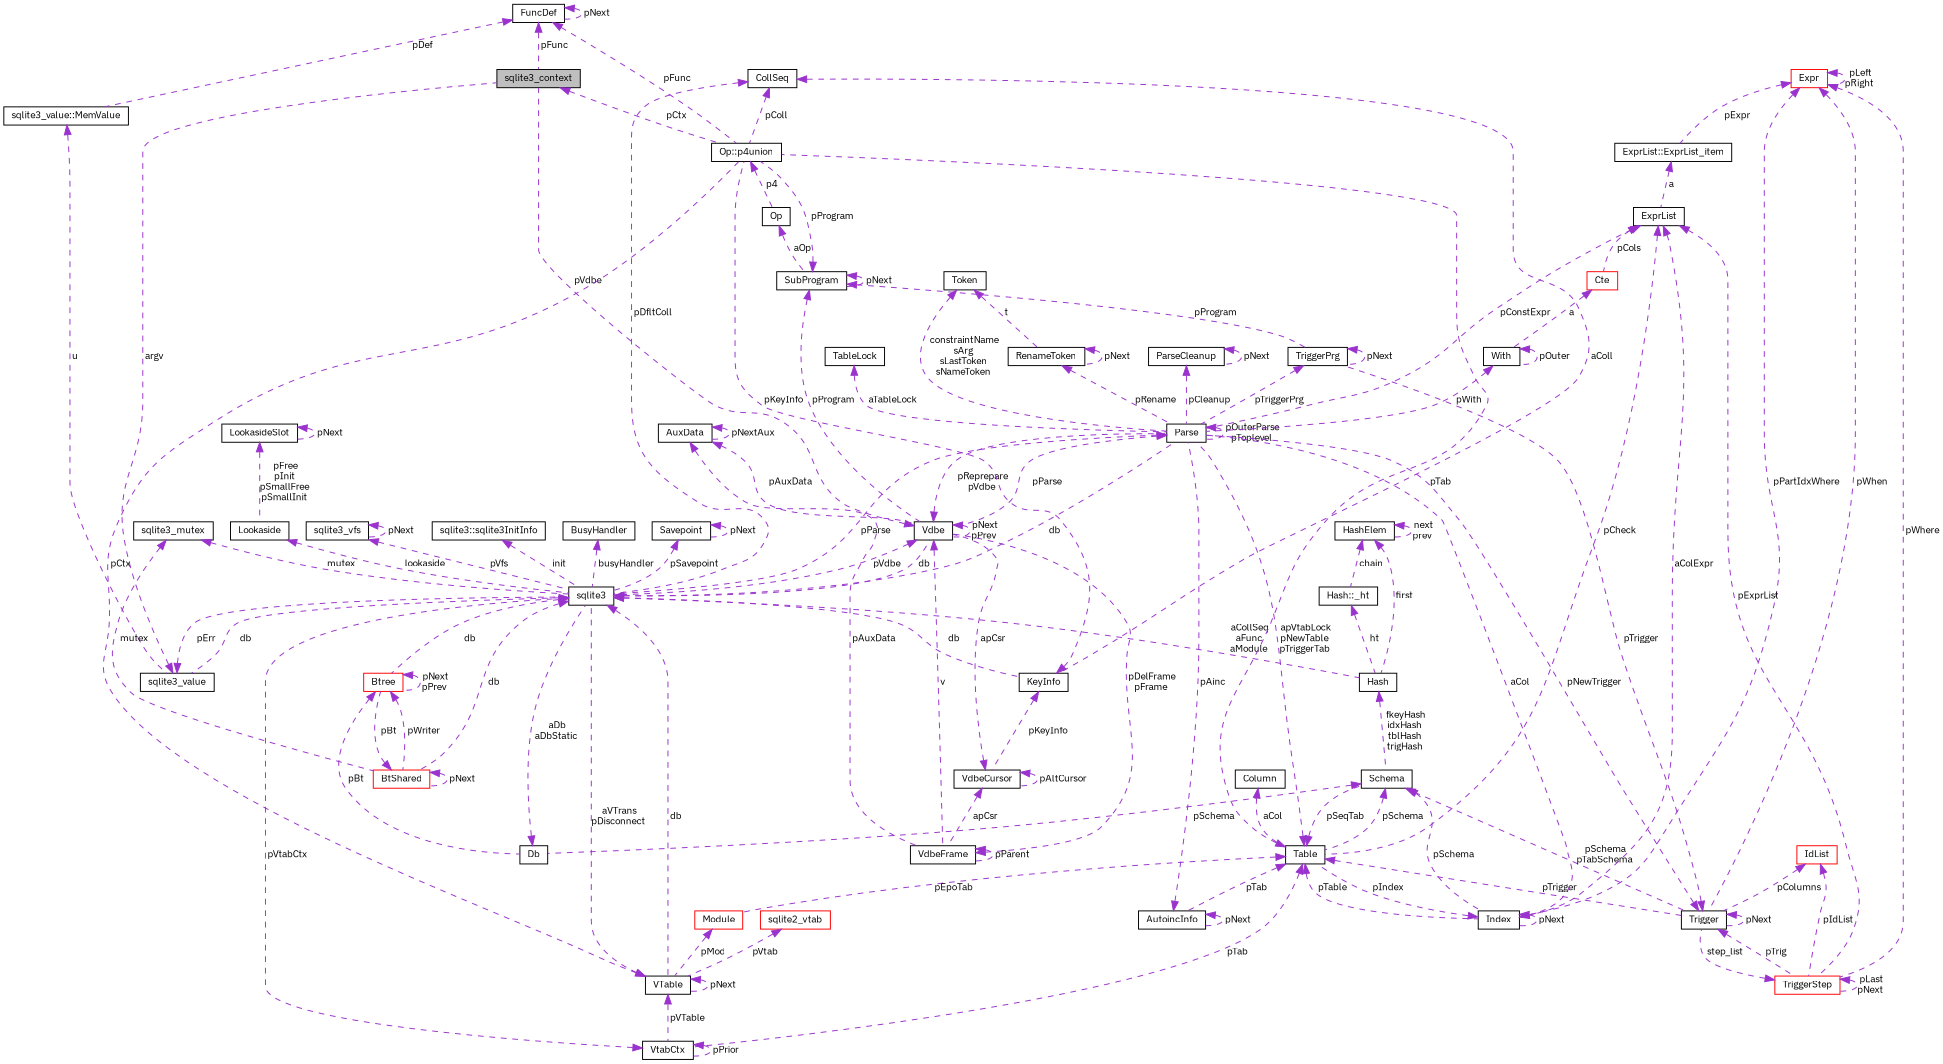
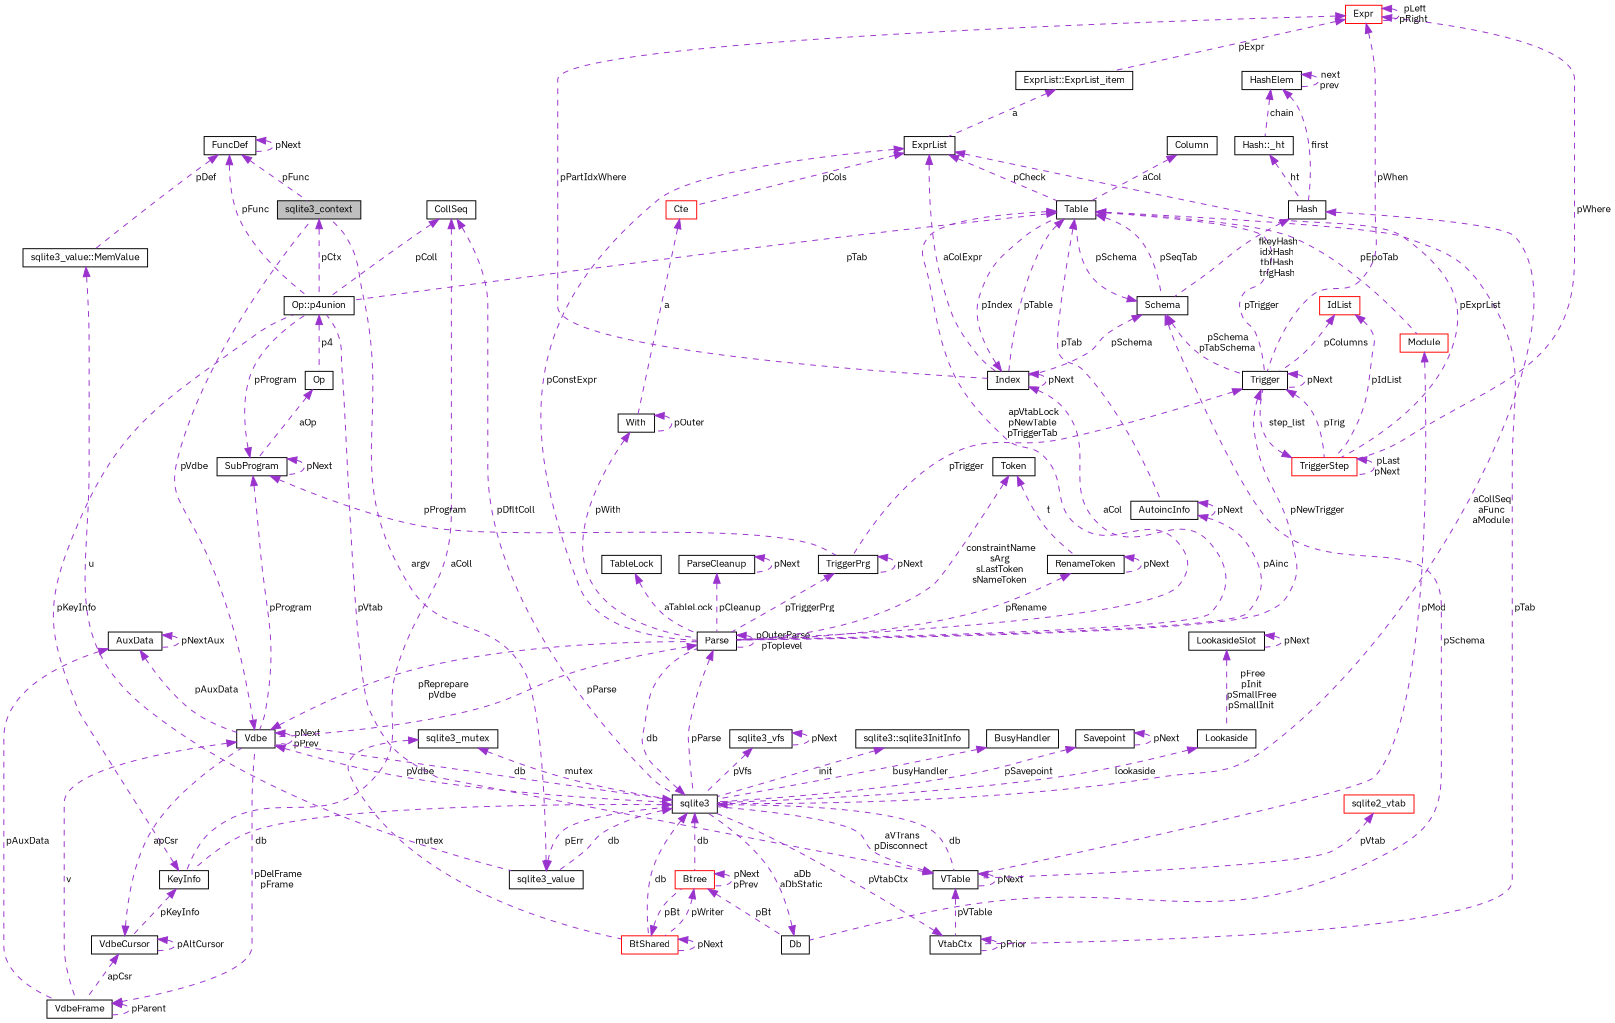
(120, 564) -> (369, 608)
(993, 621) -> (1349, 670)
